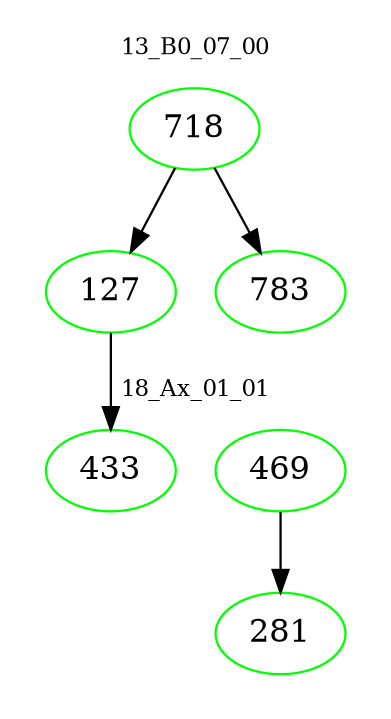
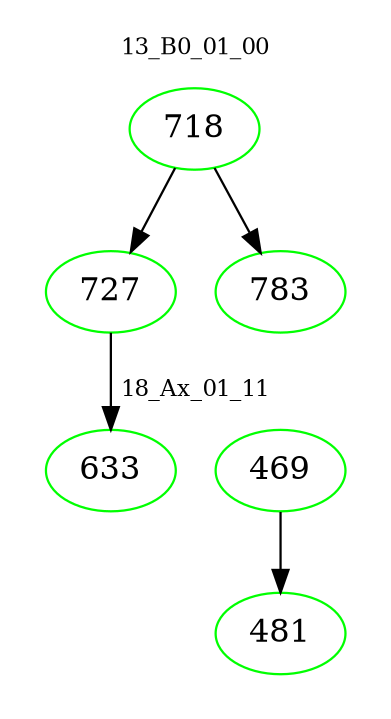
(196, 49) -> (196, 49)
(111, 292) -> (111, 292)
(196, 390) -> (196, 390)
(111, 471) -> (111, 471)
(281, 634) -> (281, 634)
